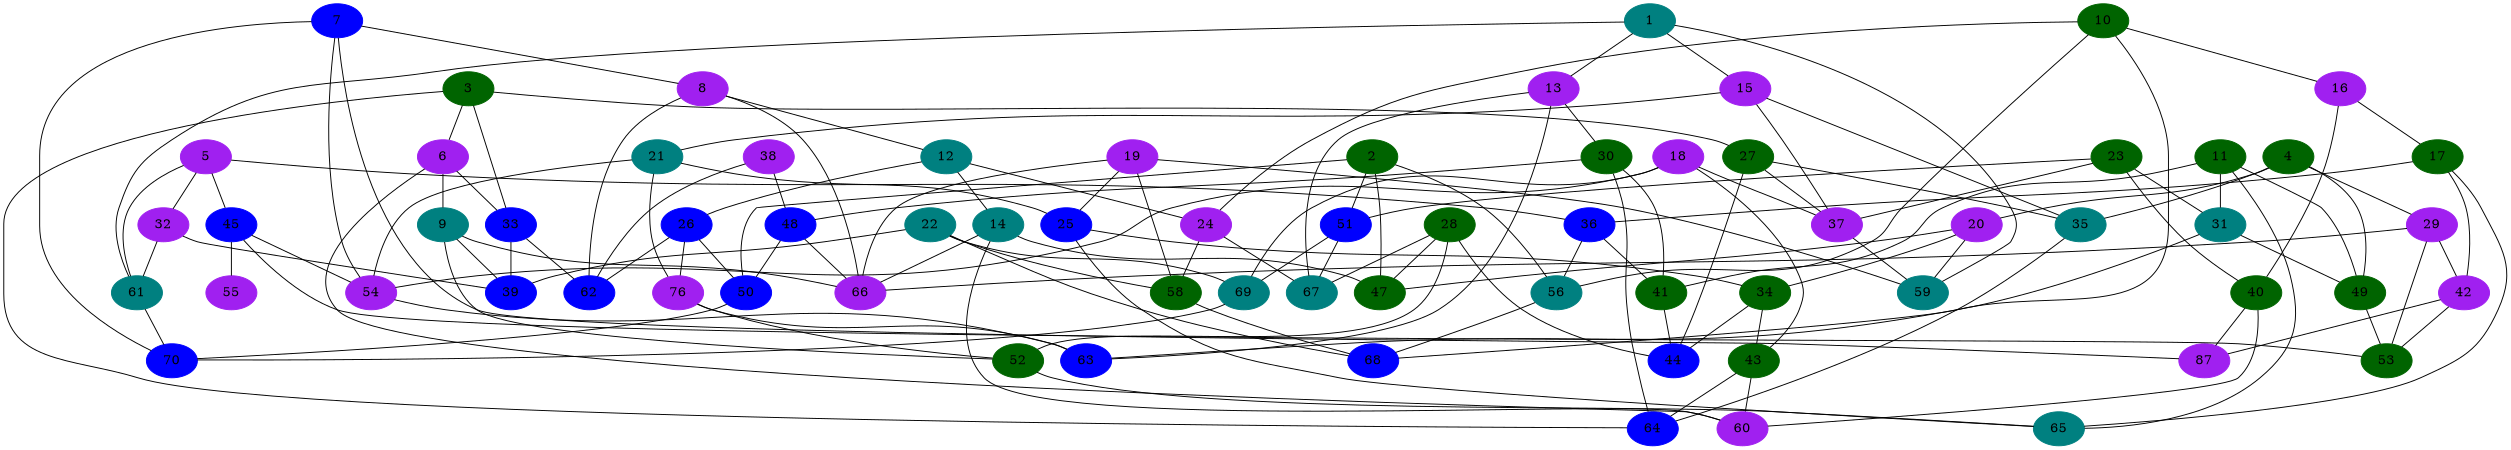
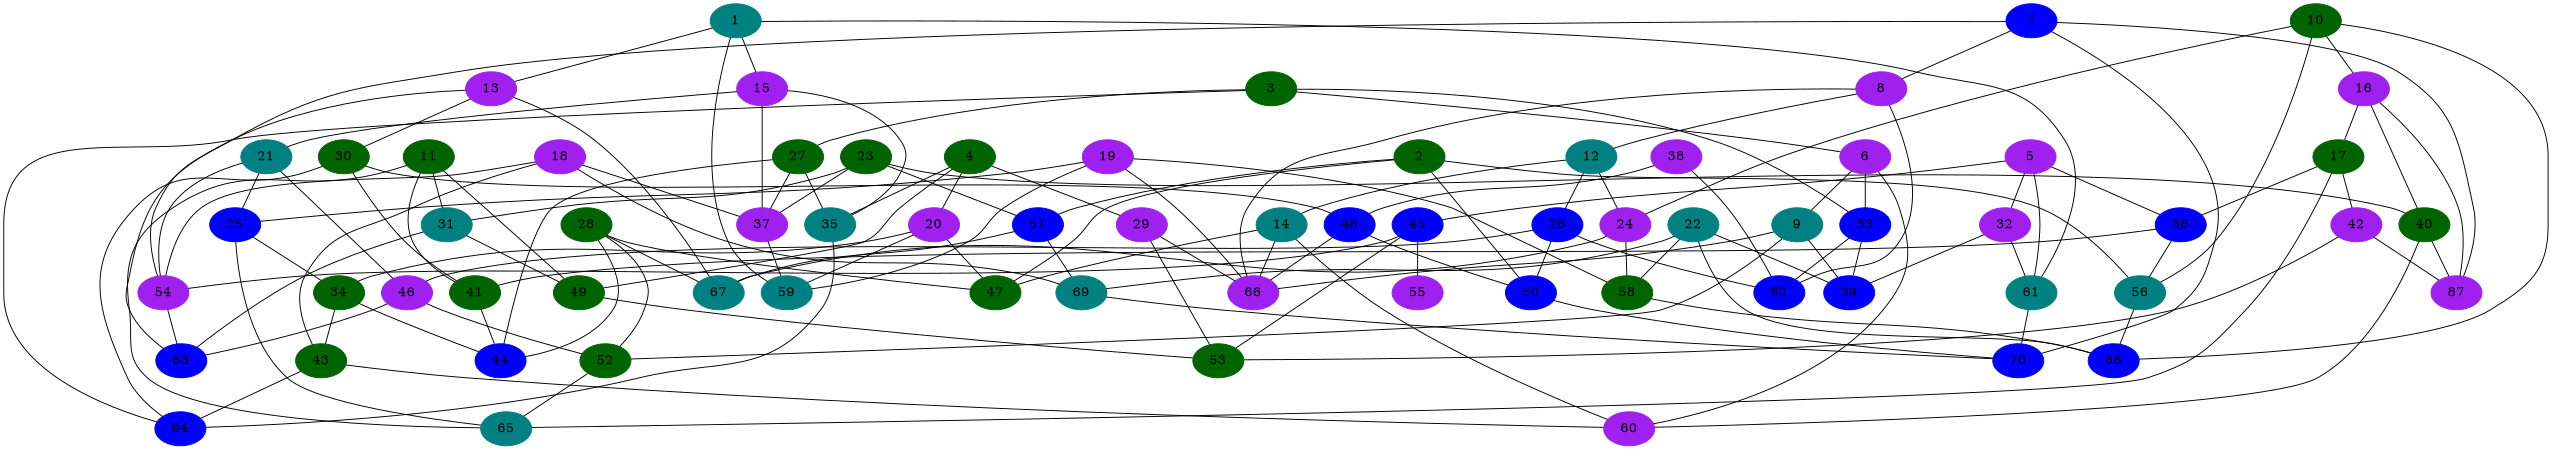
none -> (2445, 179)
(2448, 259) -> none
(678, 293) -> (407, 293)
